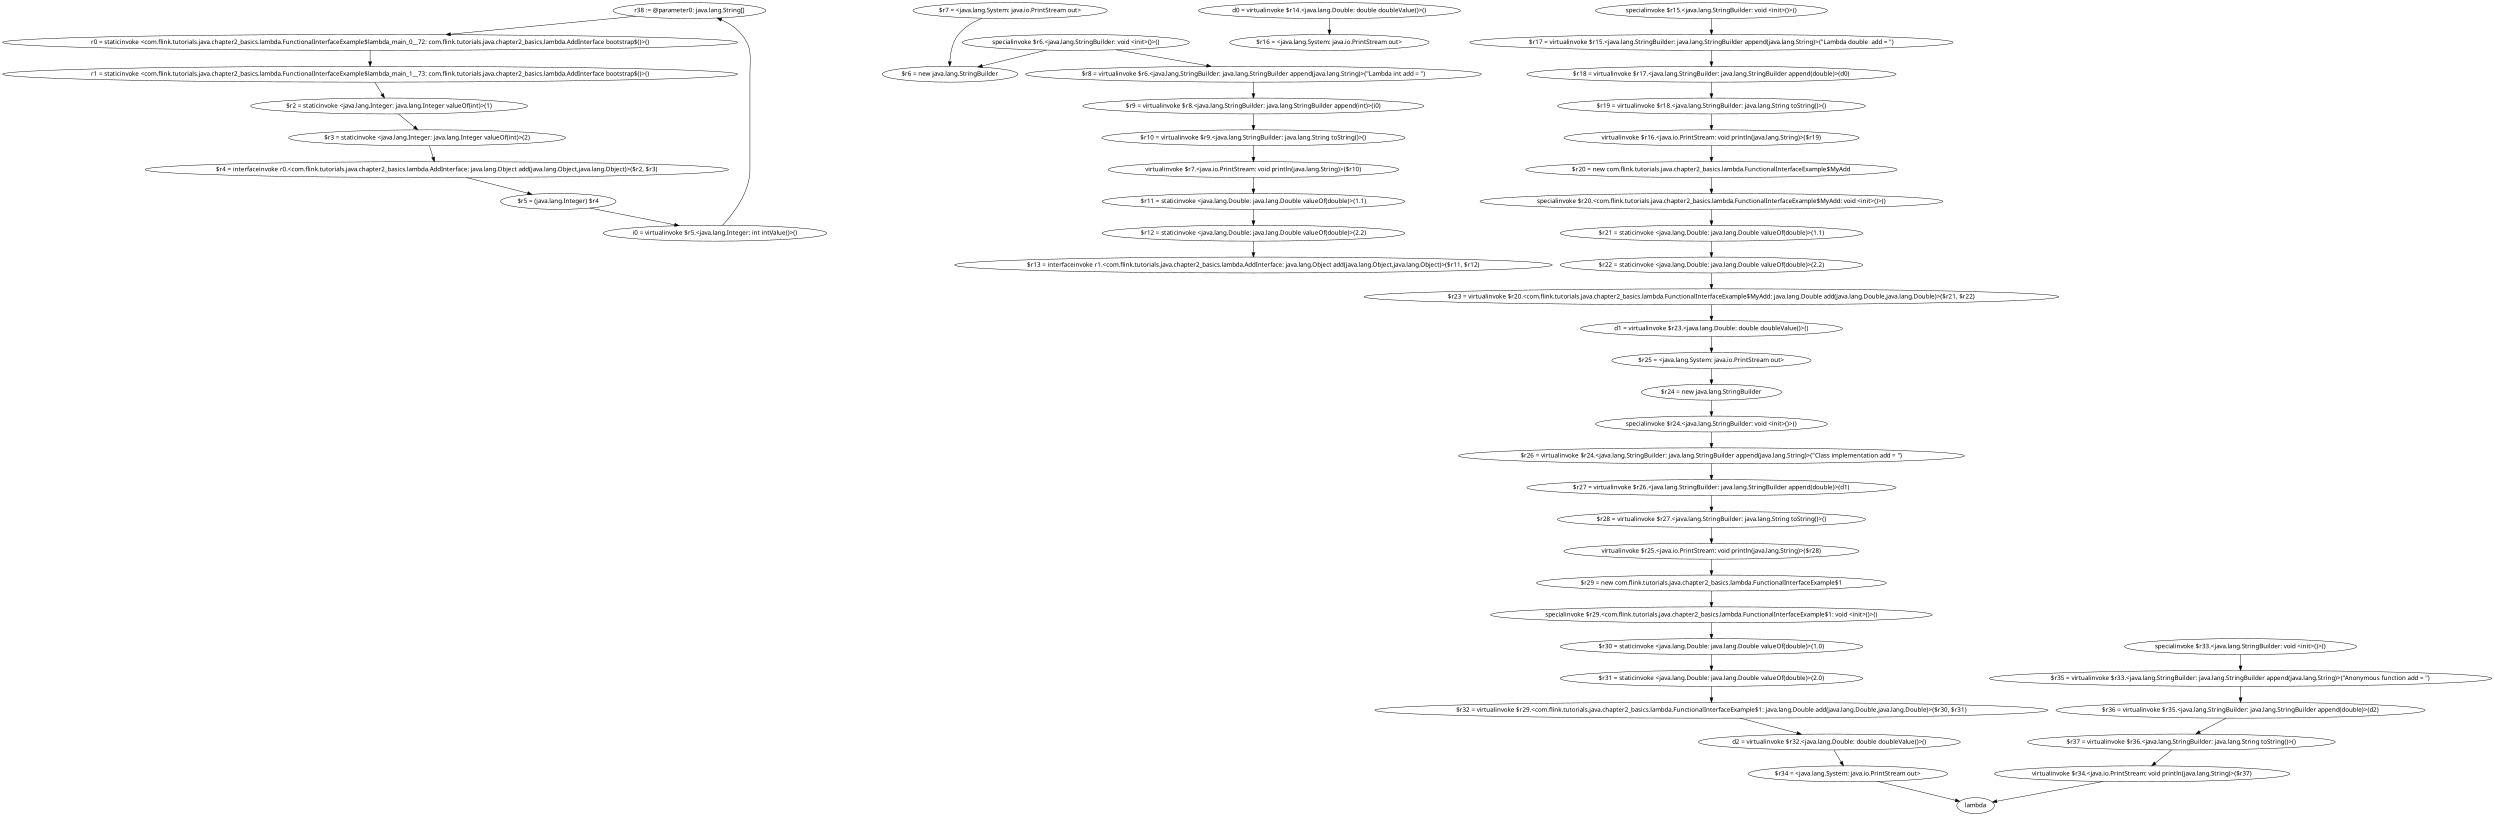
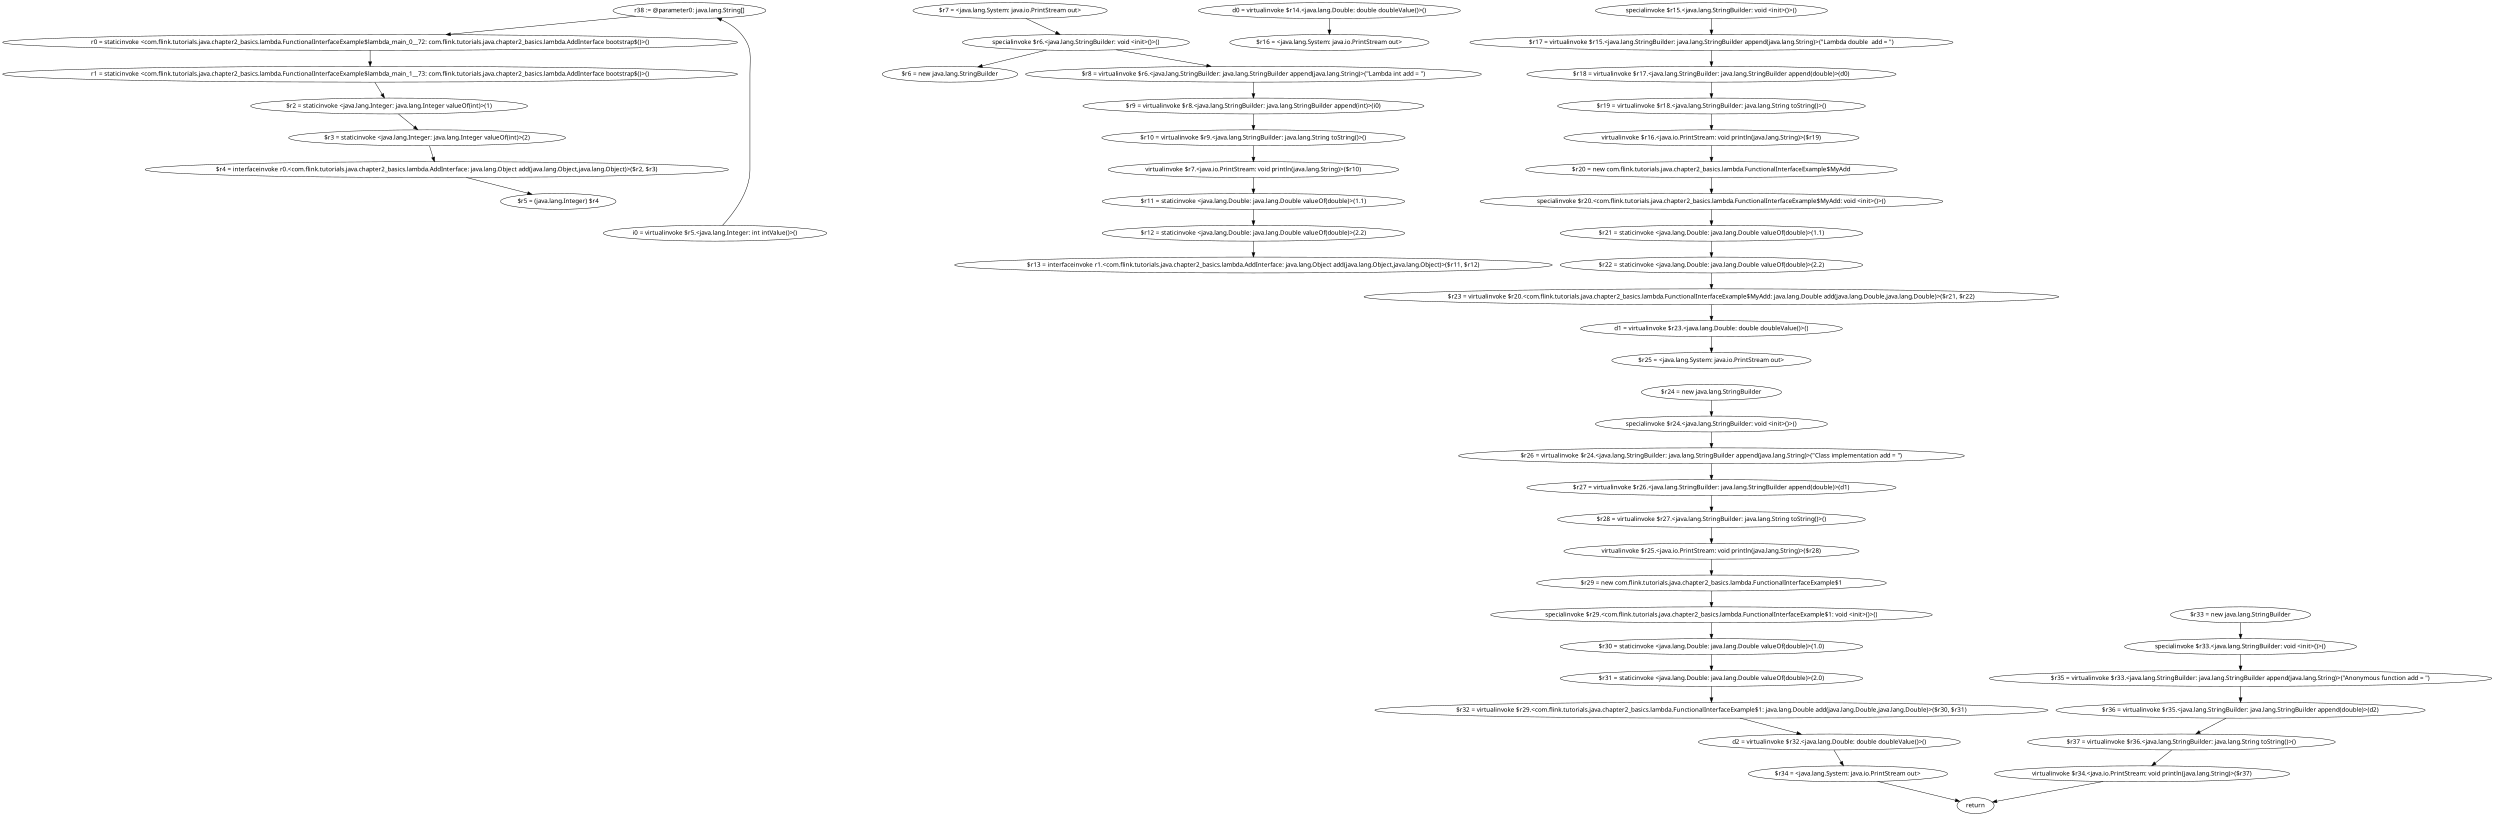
(958, 34) -> (1041, 26)
(632, 216) -> none
(1711, 374) -> none
none -> (2241, 615)
(1976, 806) -> (1976, 806)
